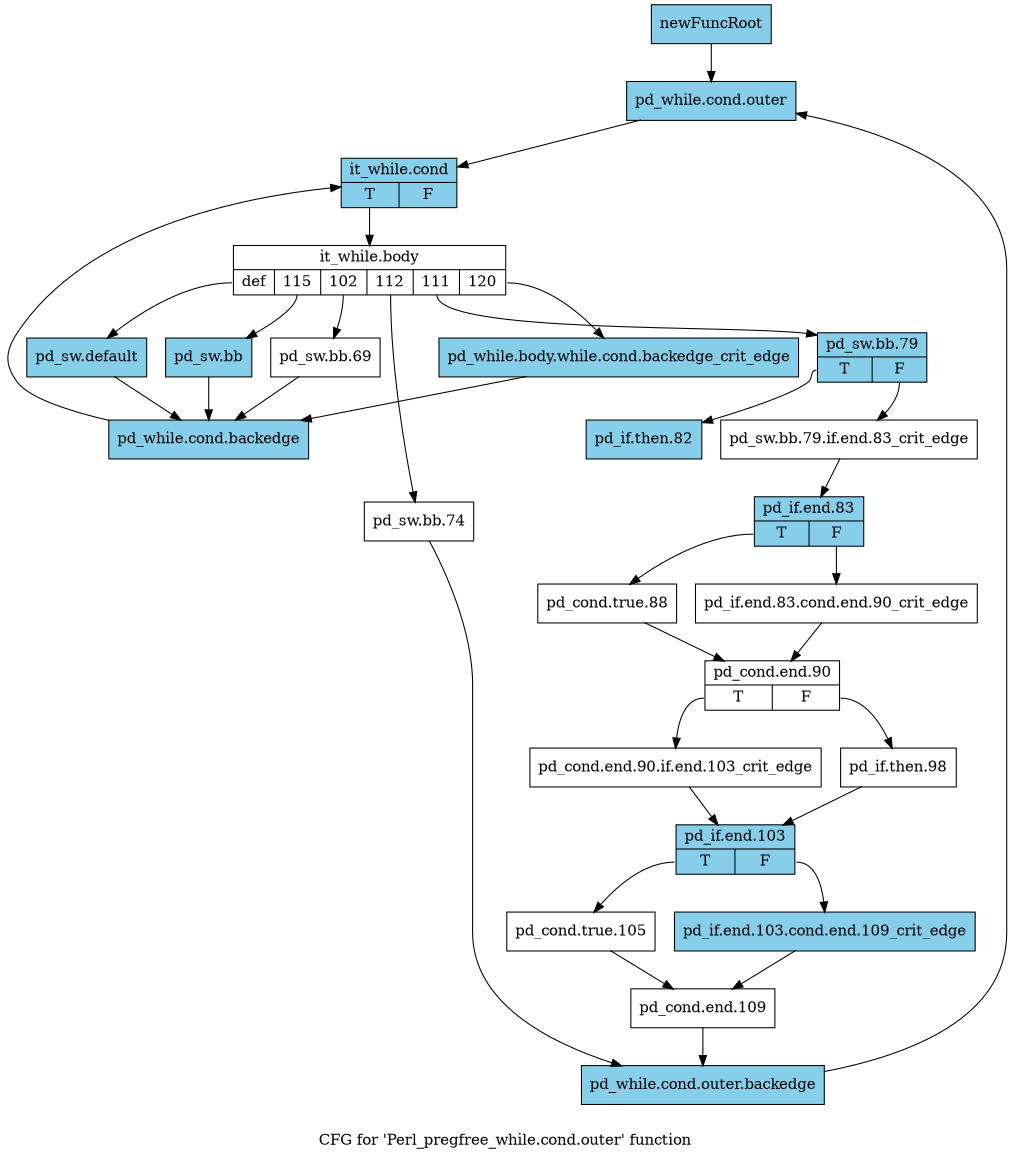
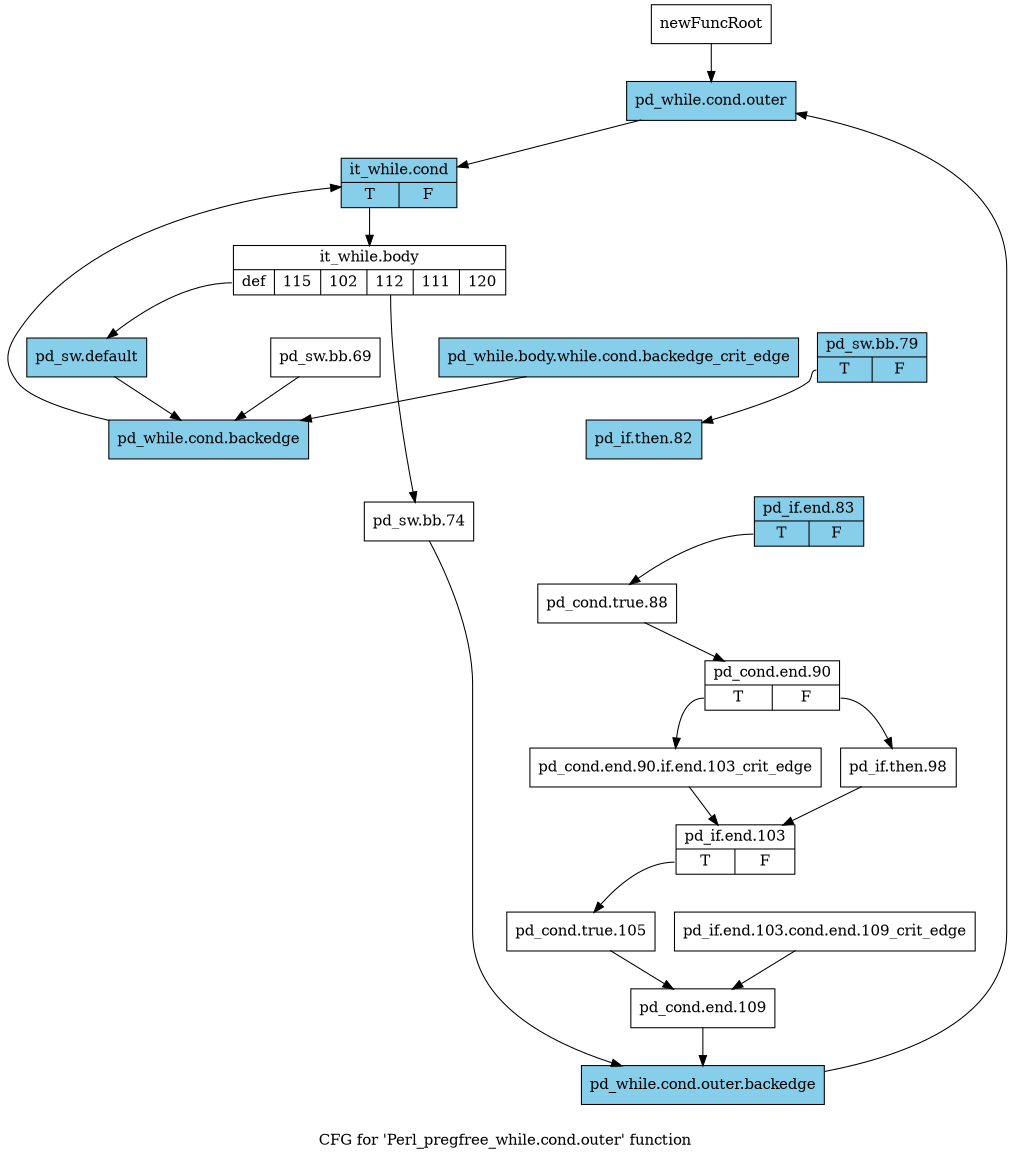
(711, 24) -> (711, 24)
(556, 298) -> none
(341, 312) -> none
(618, 326) -> none
(209, 357) -> none
(849, 439) -> none
(836, 603) -> none
(735, 850) -> (735, 850)
(817, 877) -> none
(825, 932) -> (825, 932)
